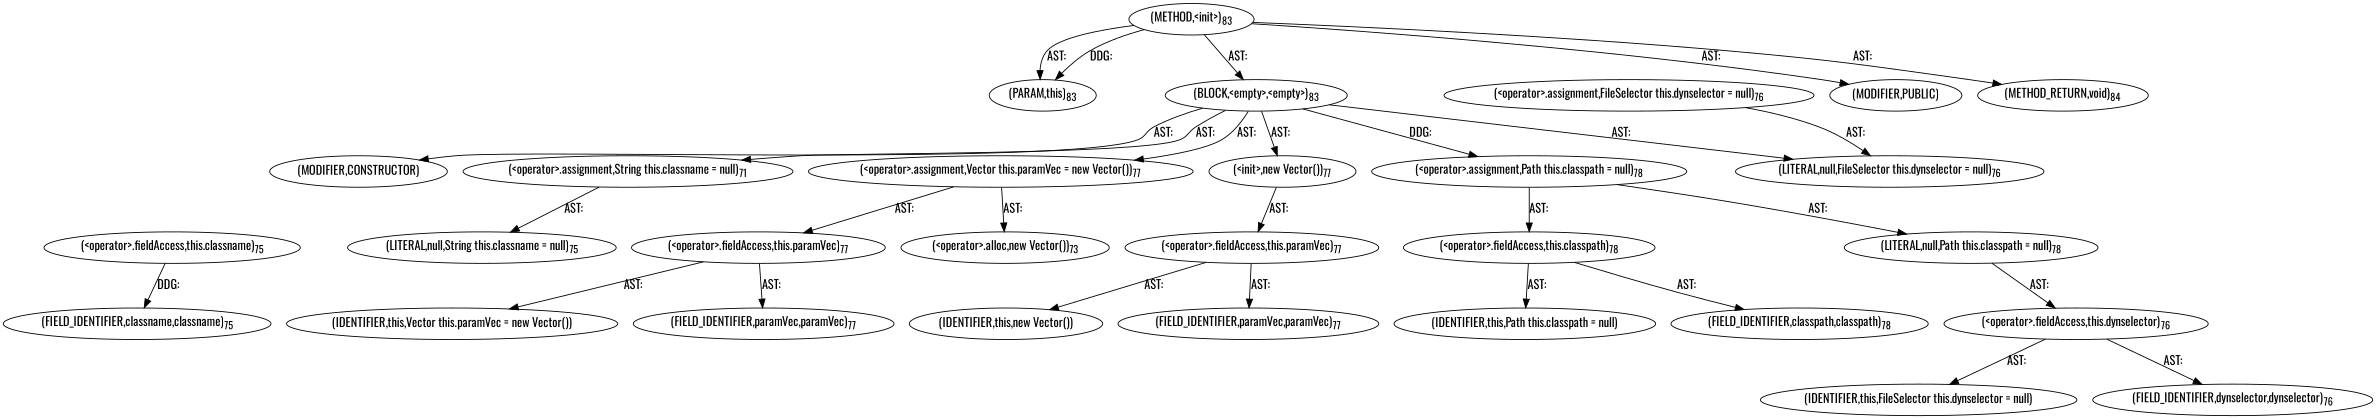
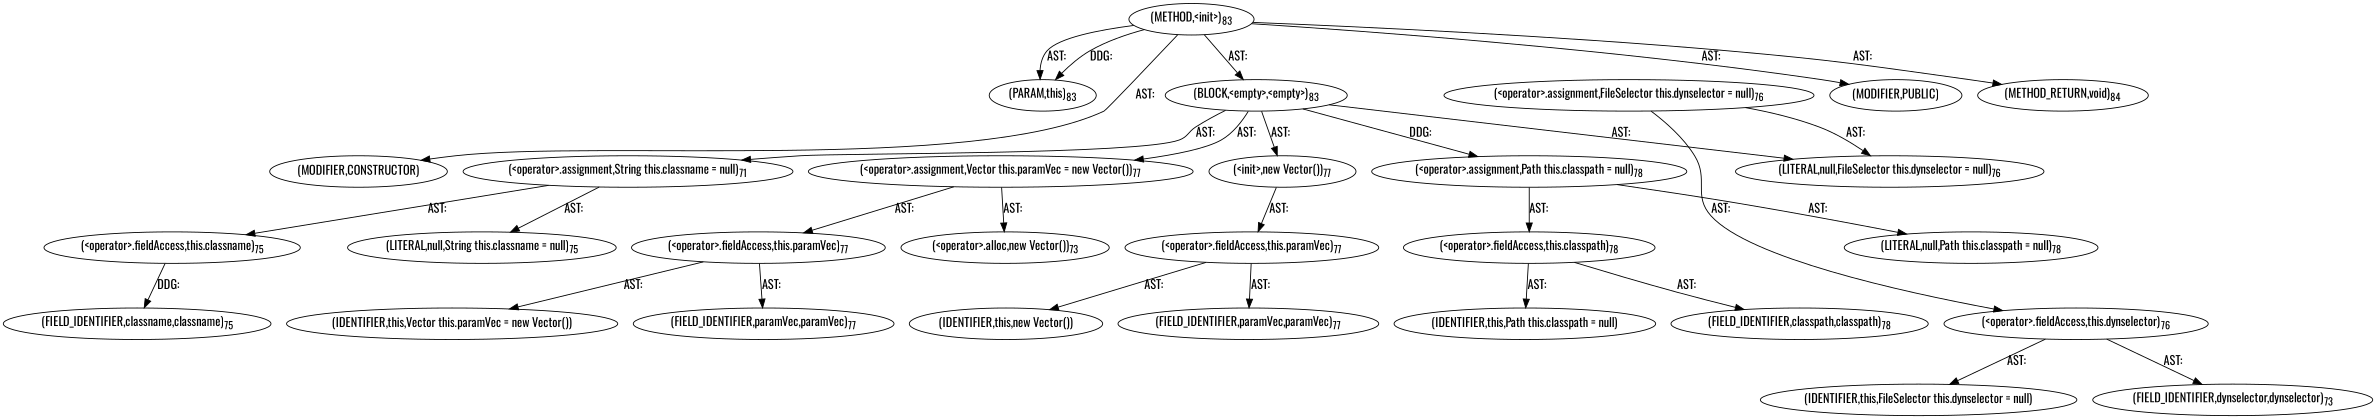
(742, 155) -> (822, 149)
none -> (402, 209)
(2020, 283) -> (1787, 257)
(2329, 399) -> (2329, 399)
